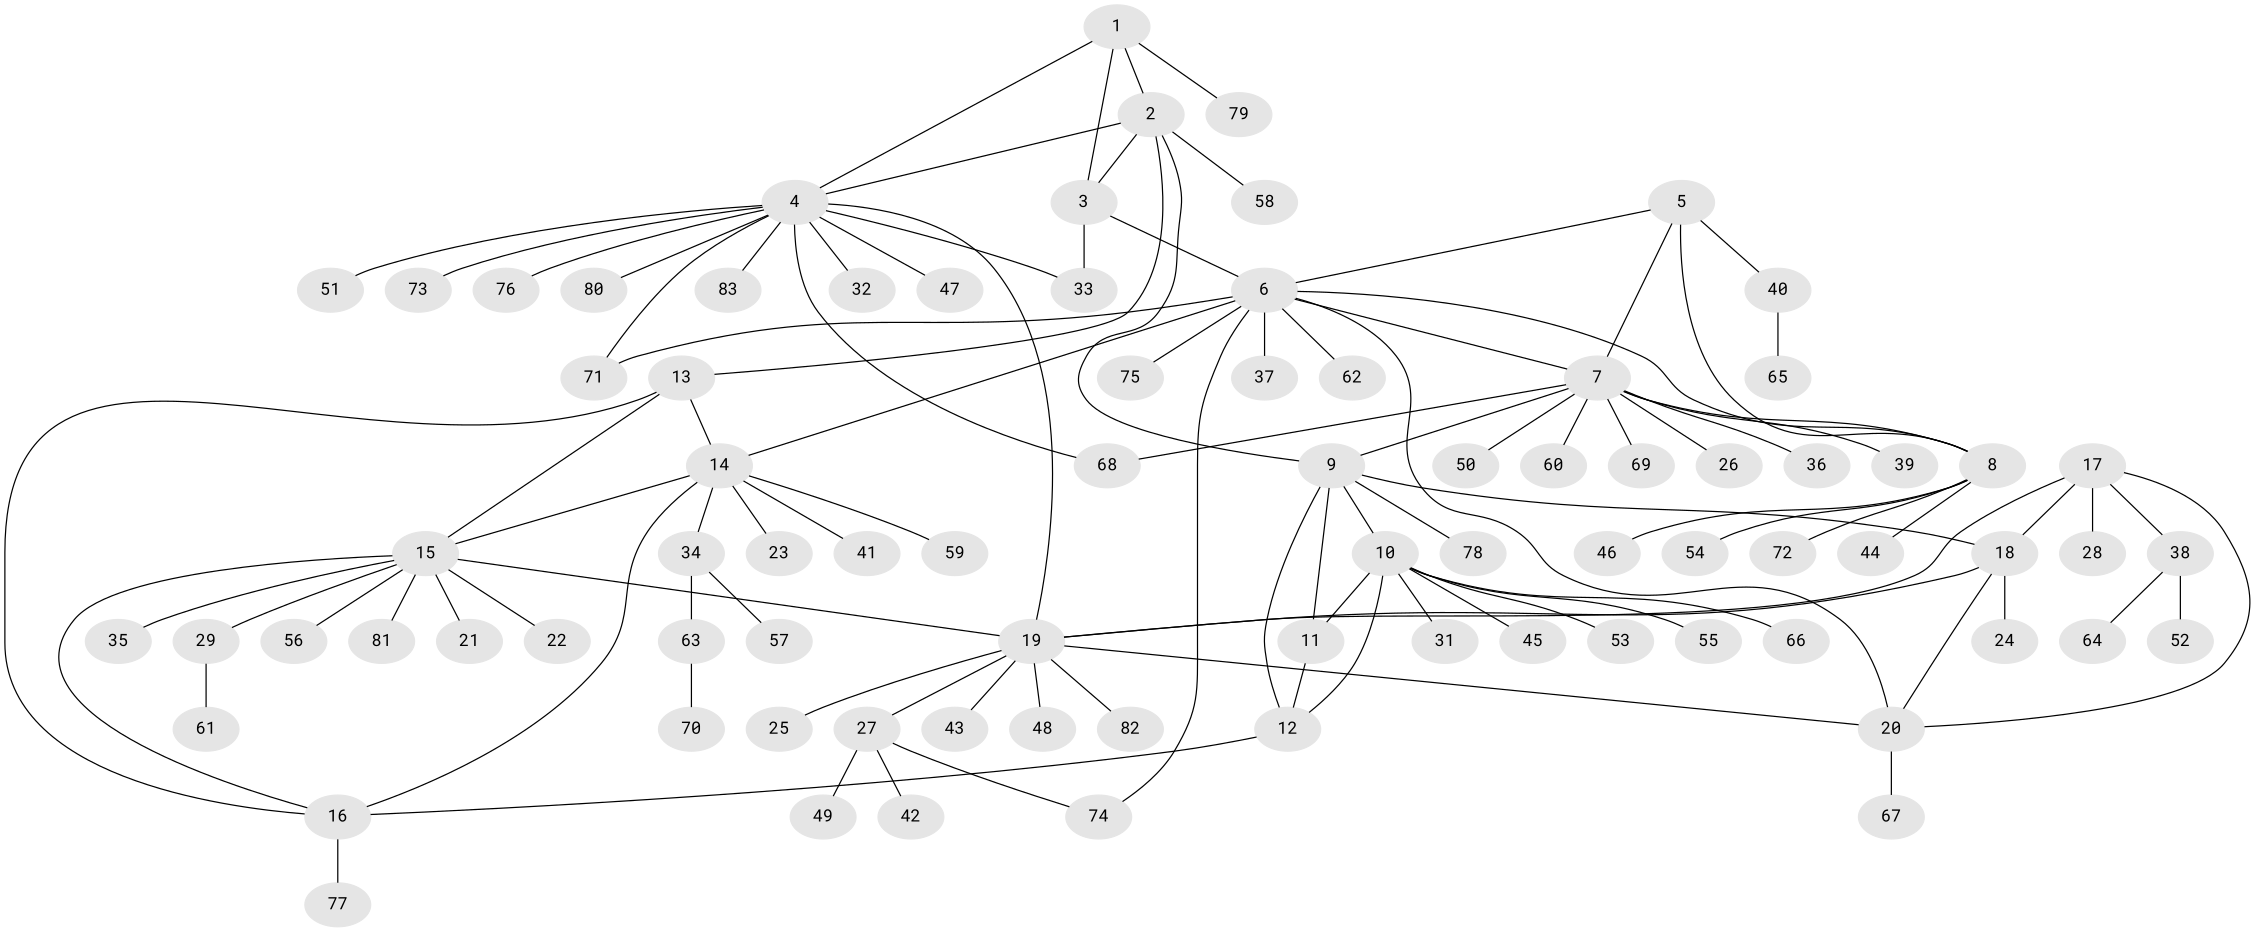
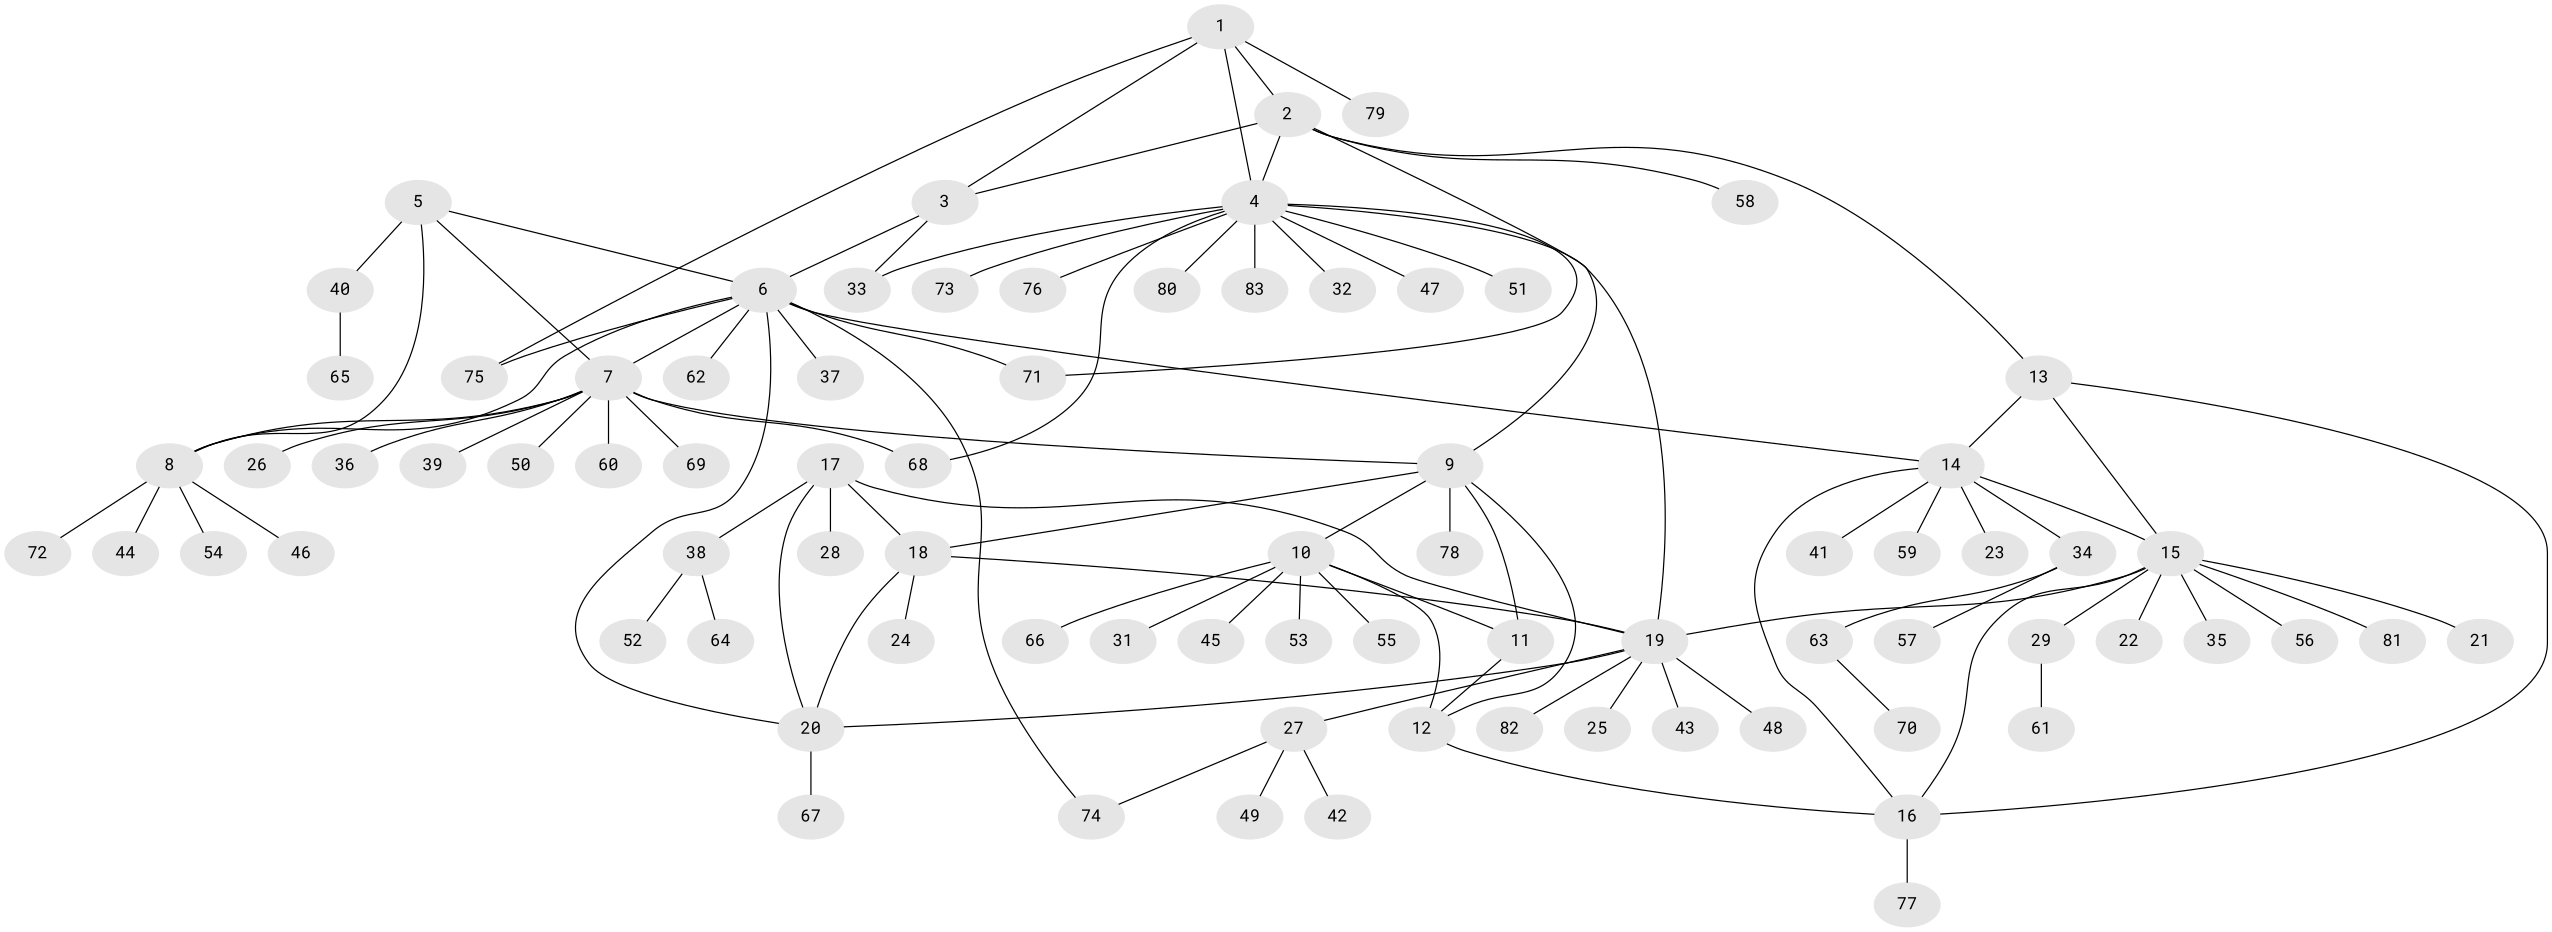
none -> (839, 188)
